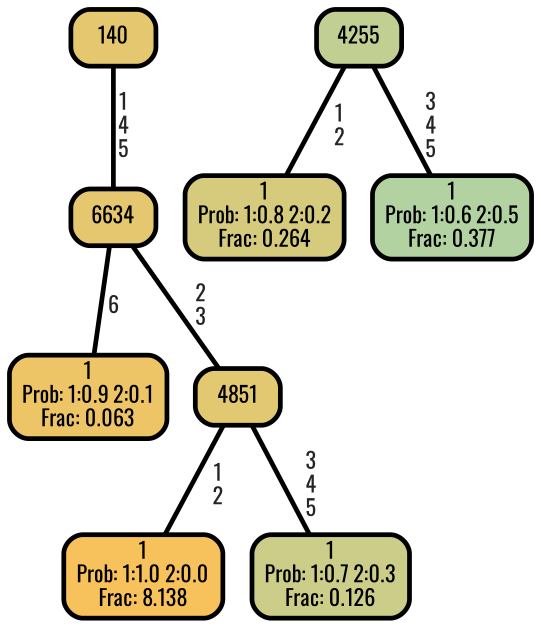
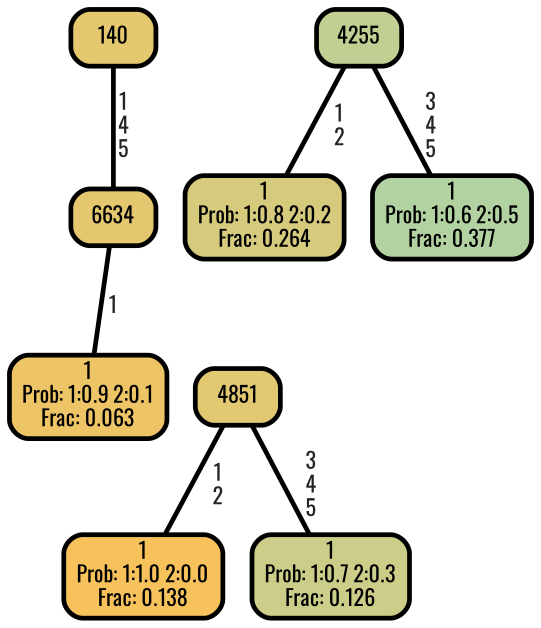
(111, 307) -> (111, 307)
(176, 307) -> none
(143, 576) -> (143, 576)
